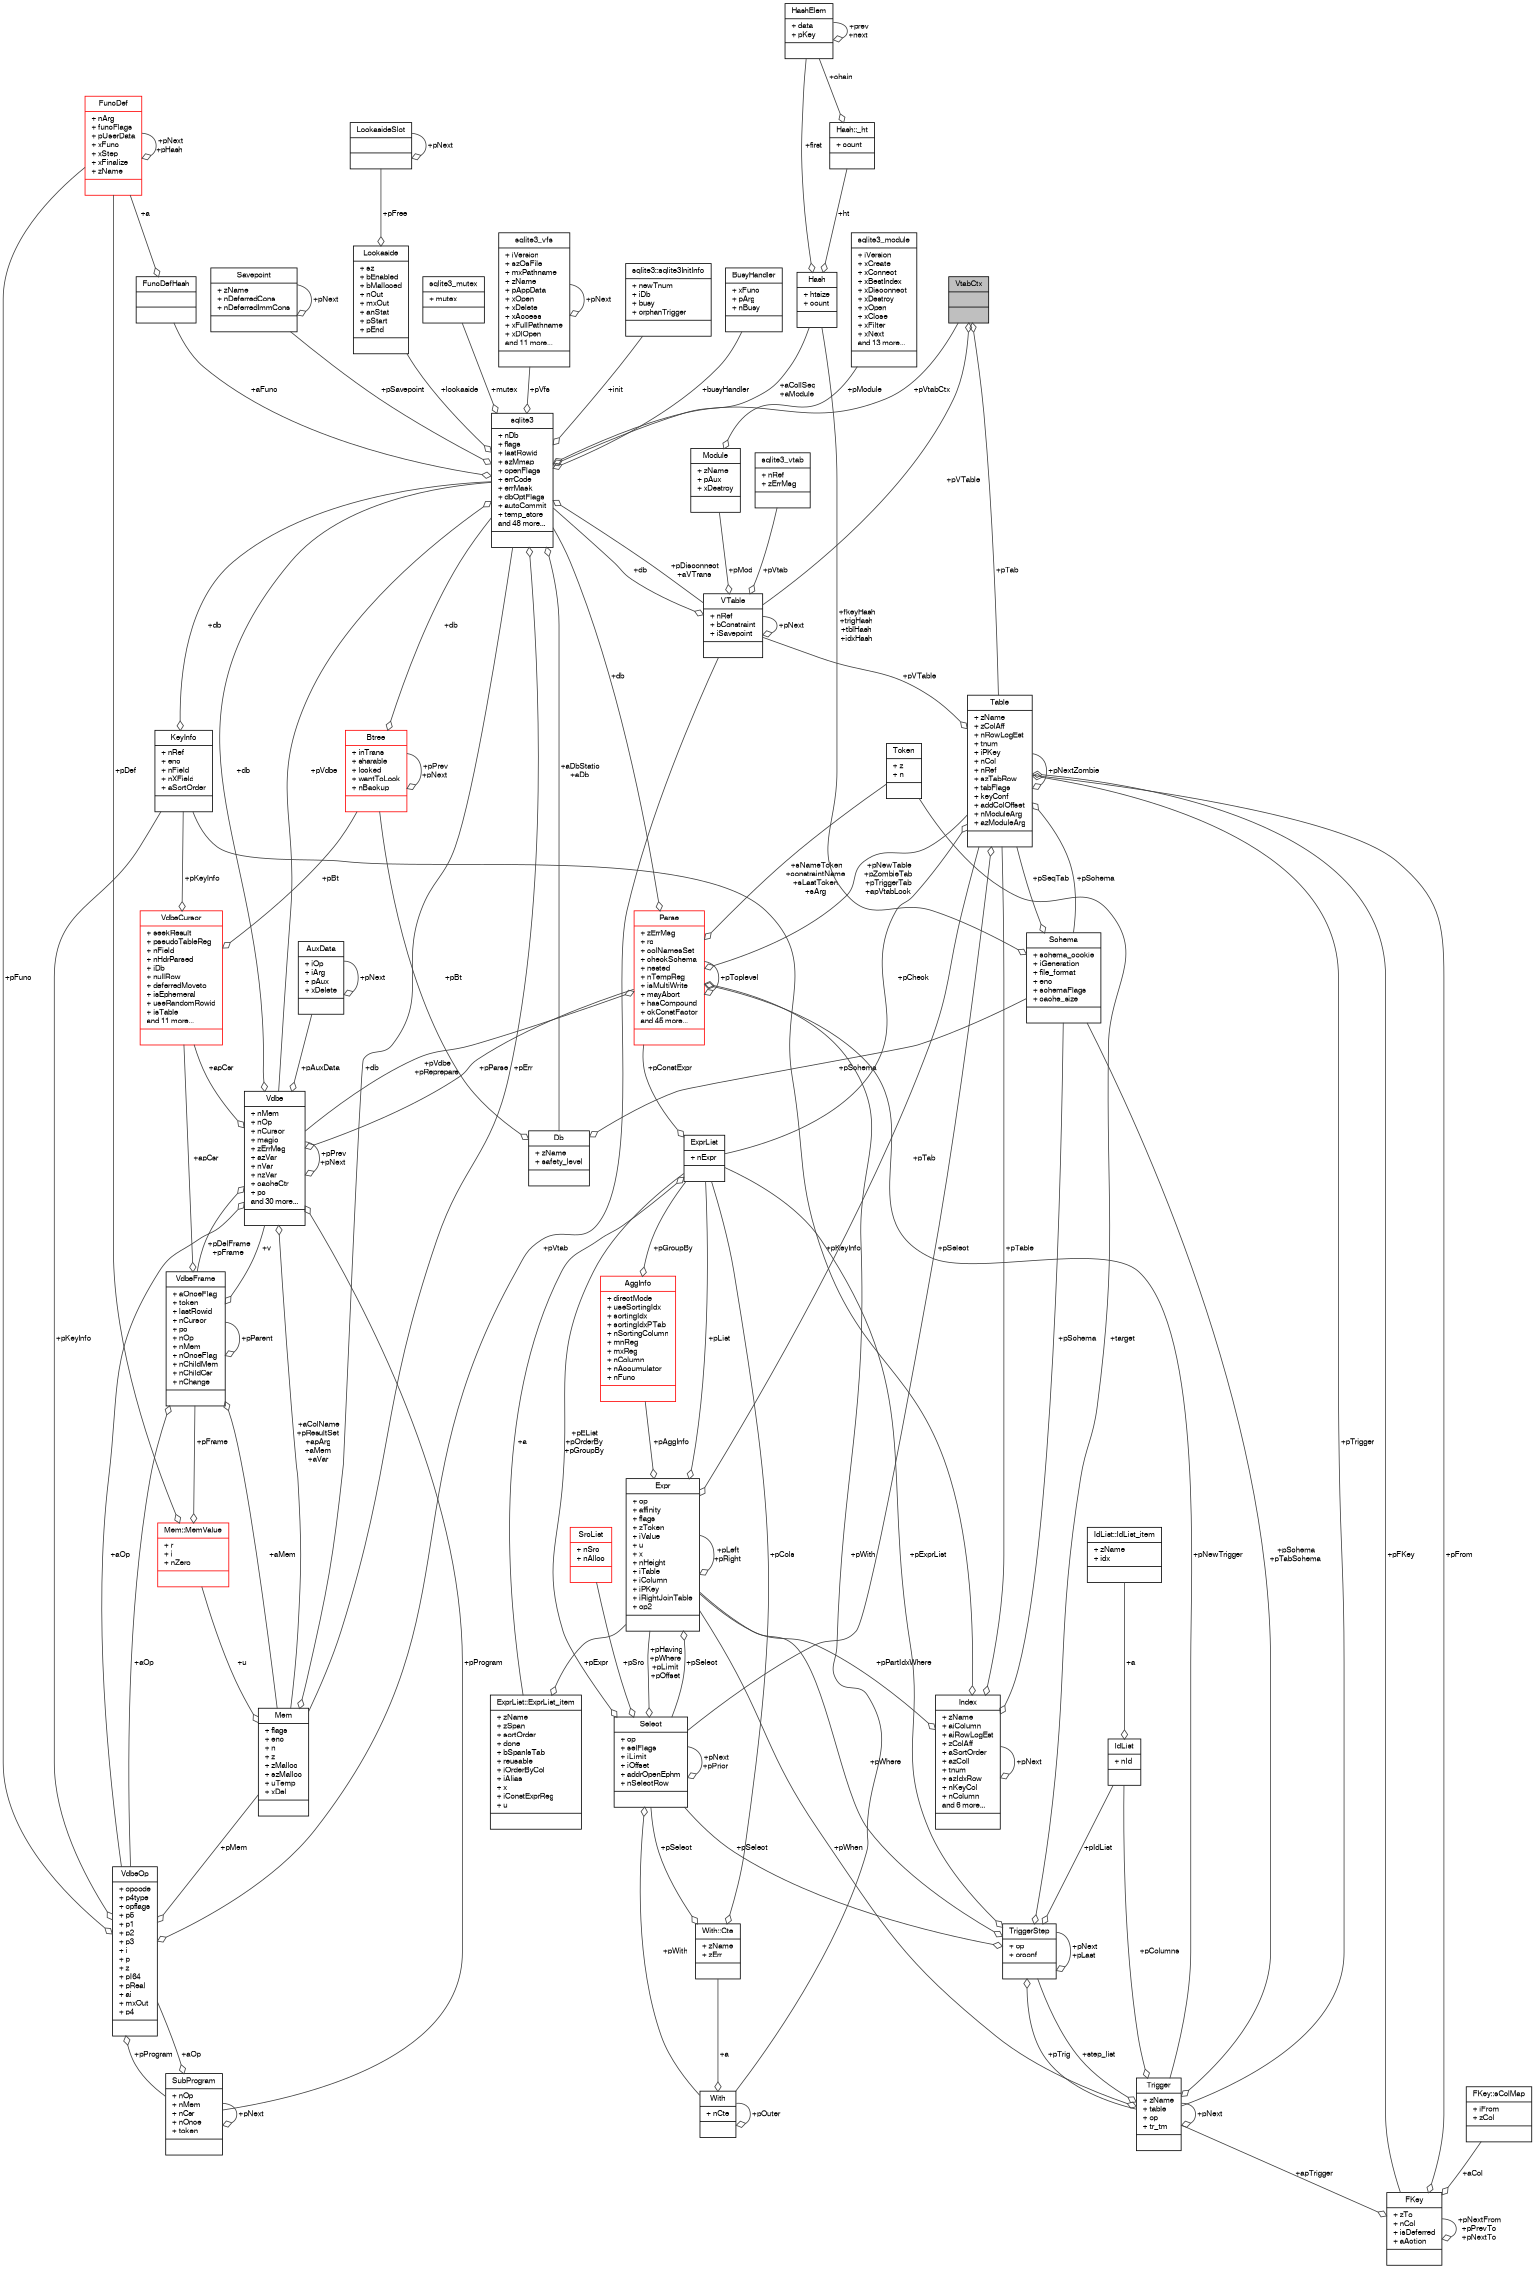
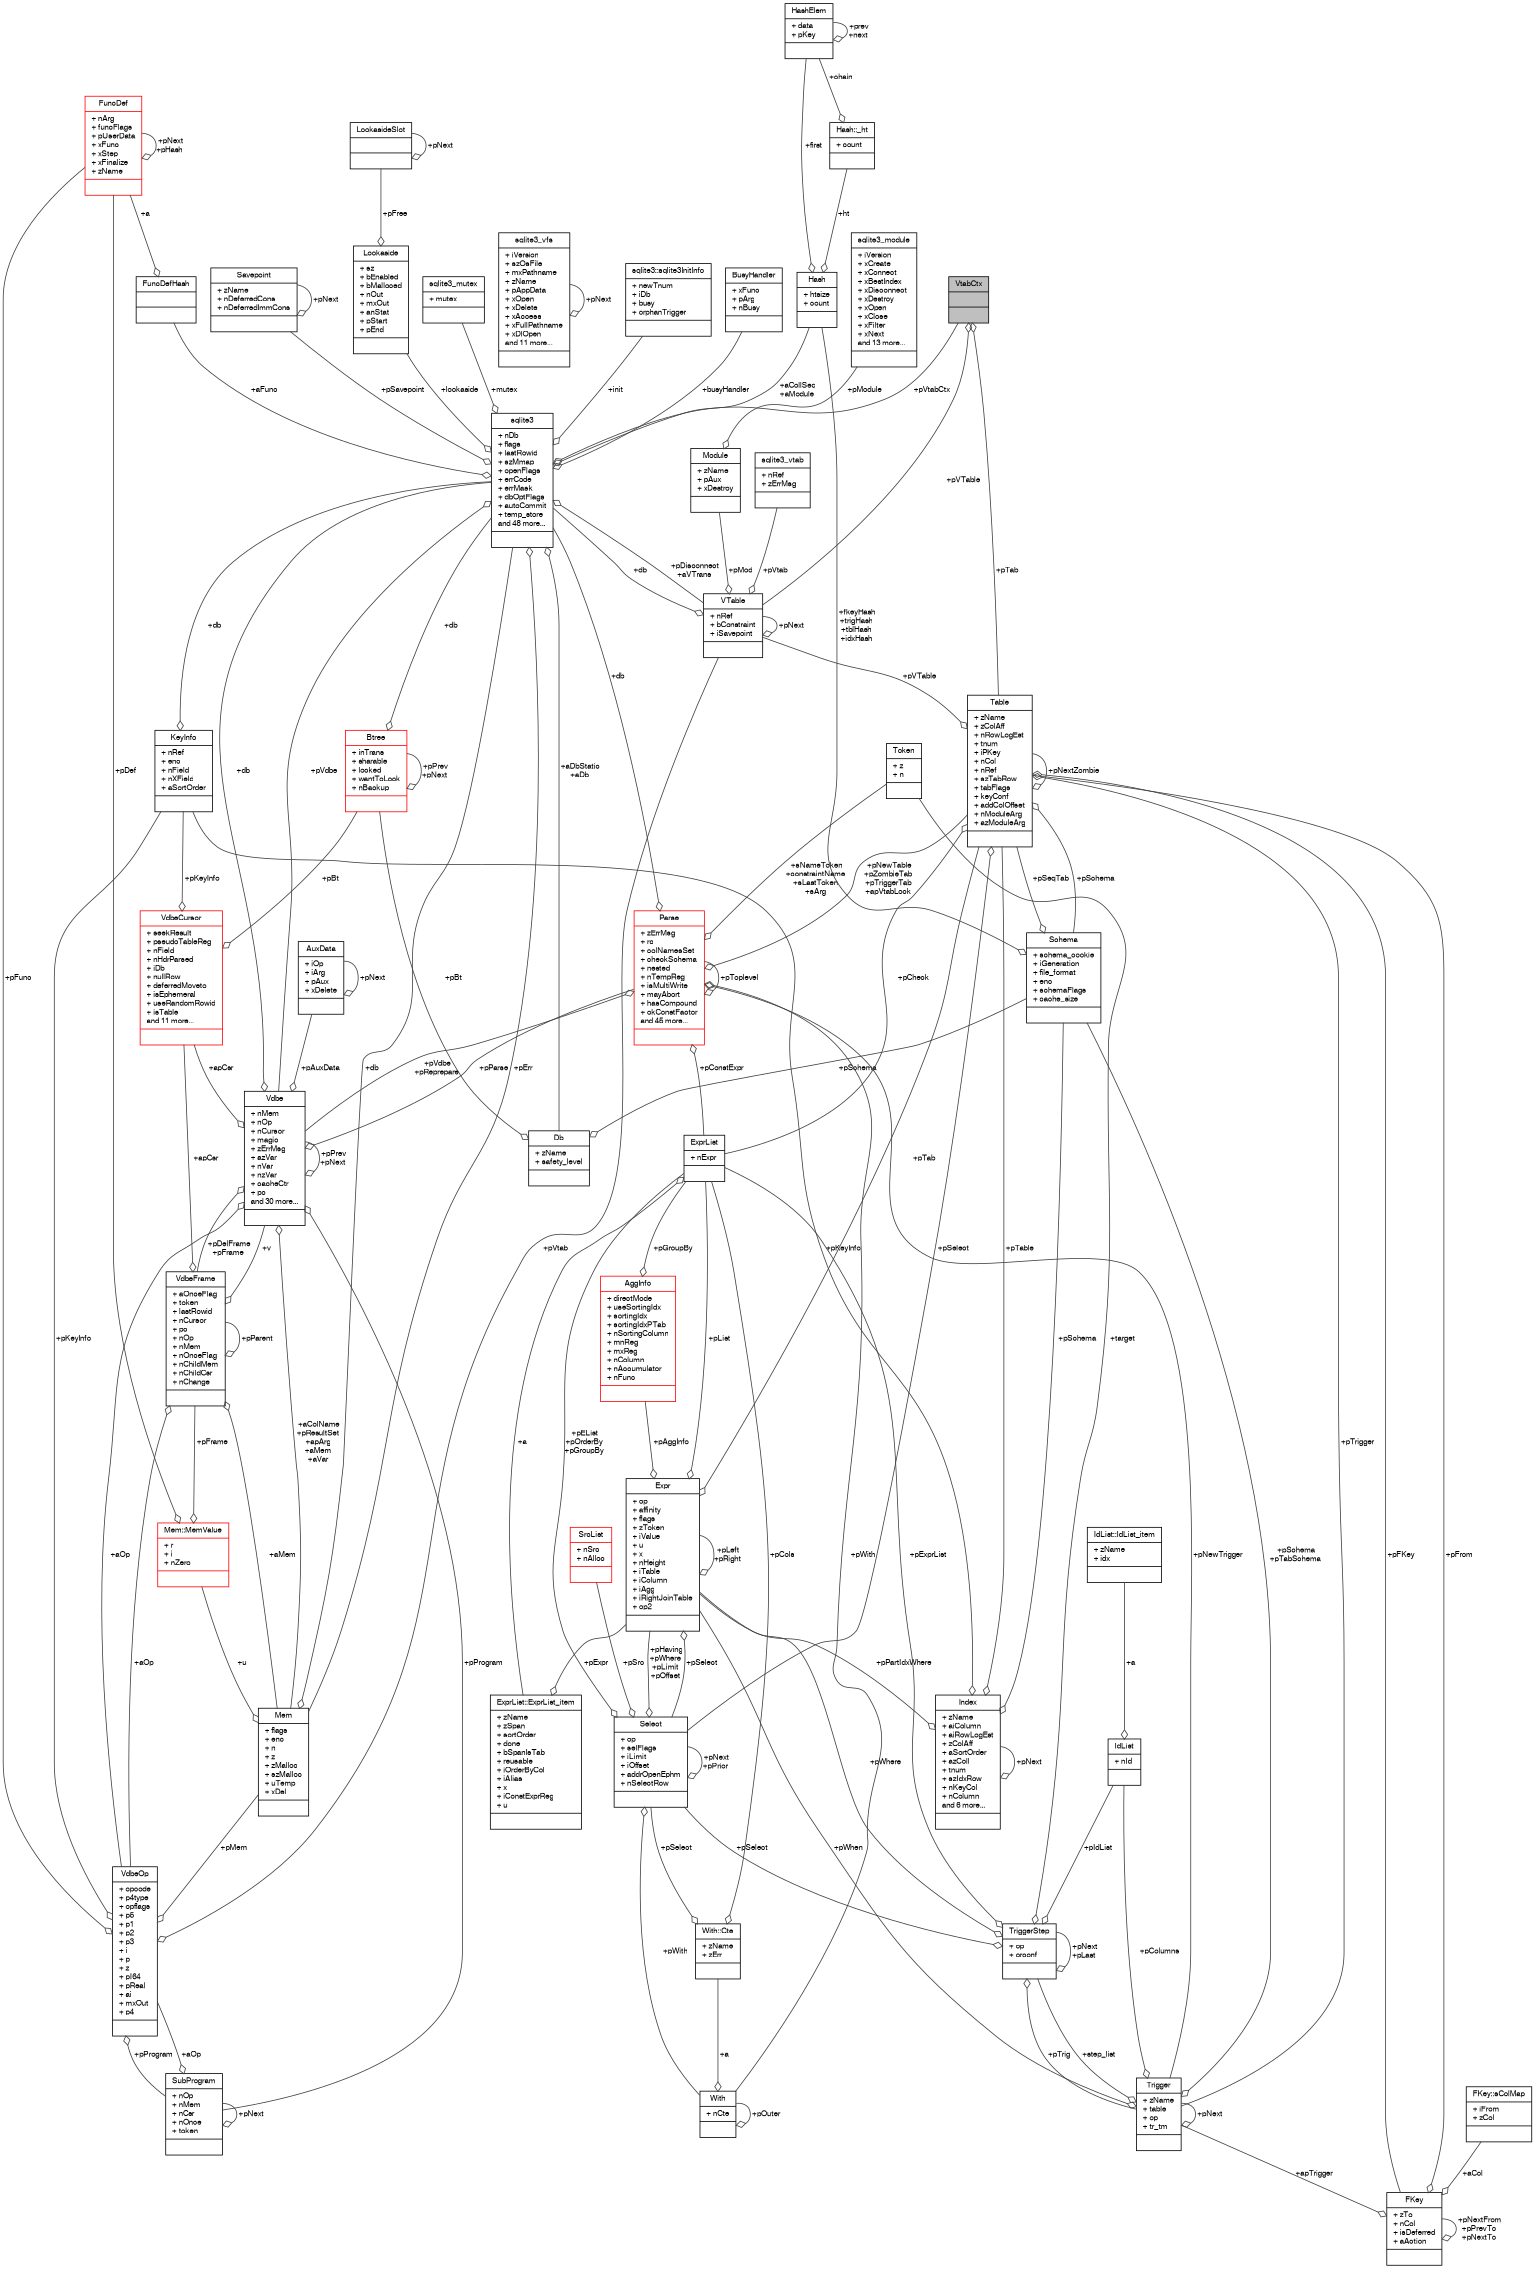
(529, 385) -> none
(651, 1090) -> (701, 1095)
(646, 1589) -> (644, 1589)
